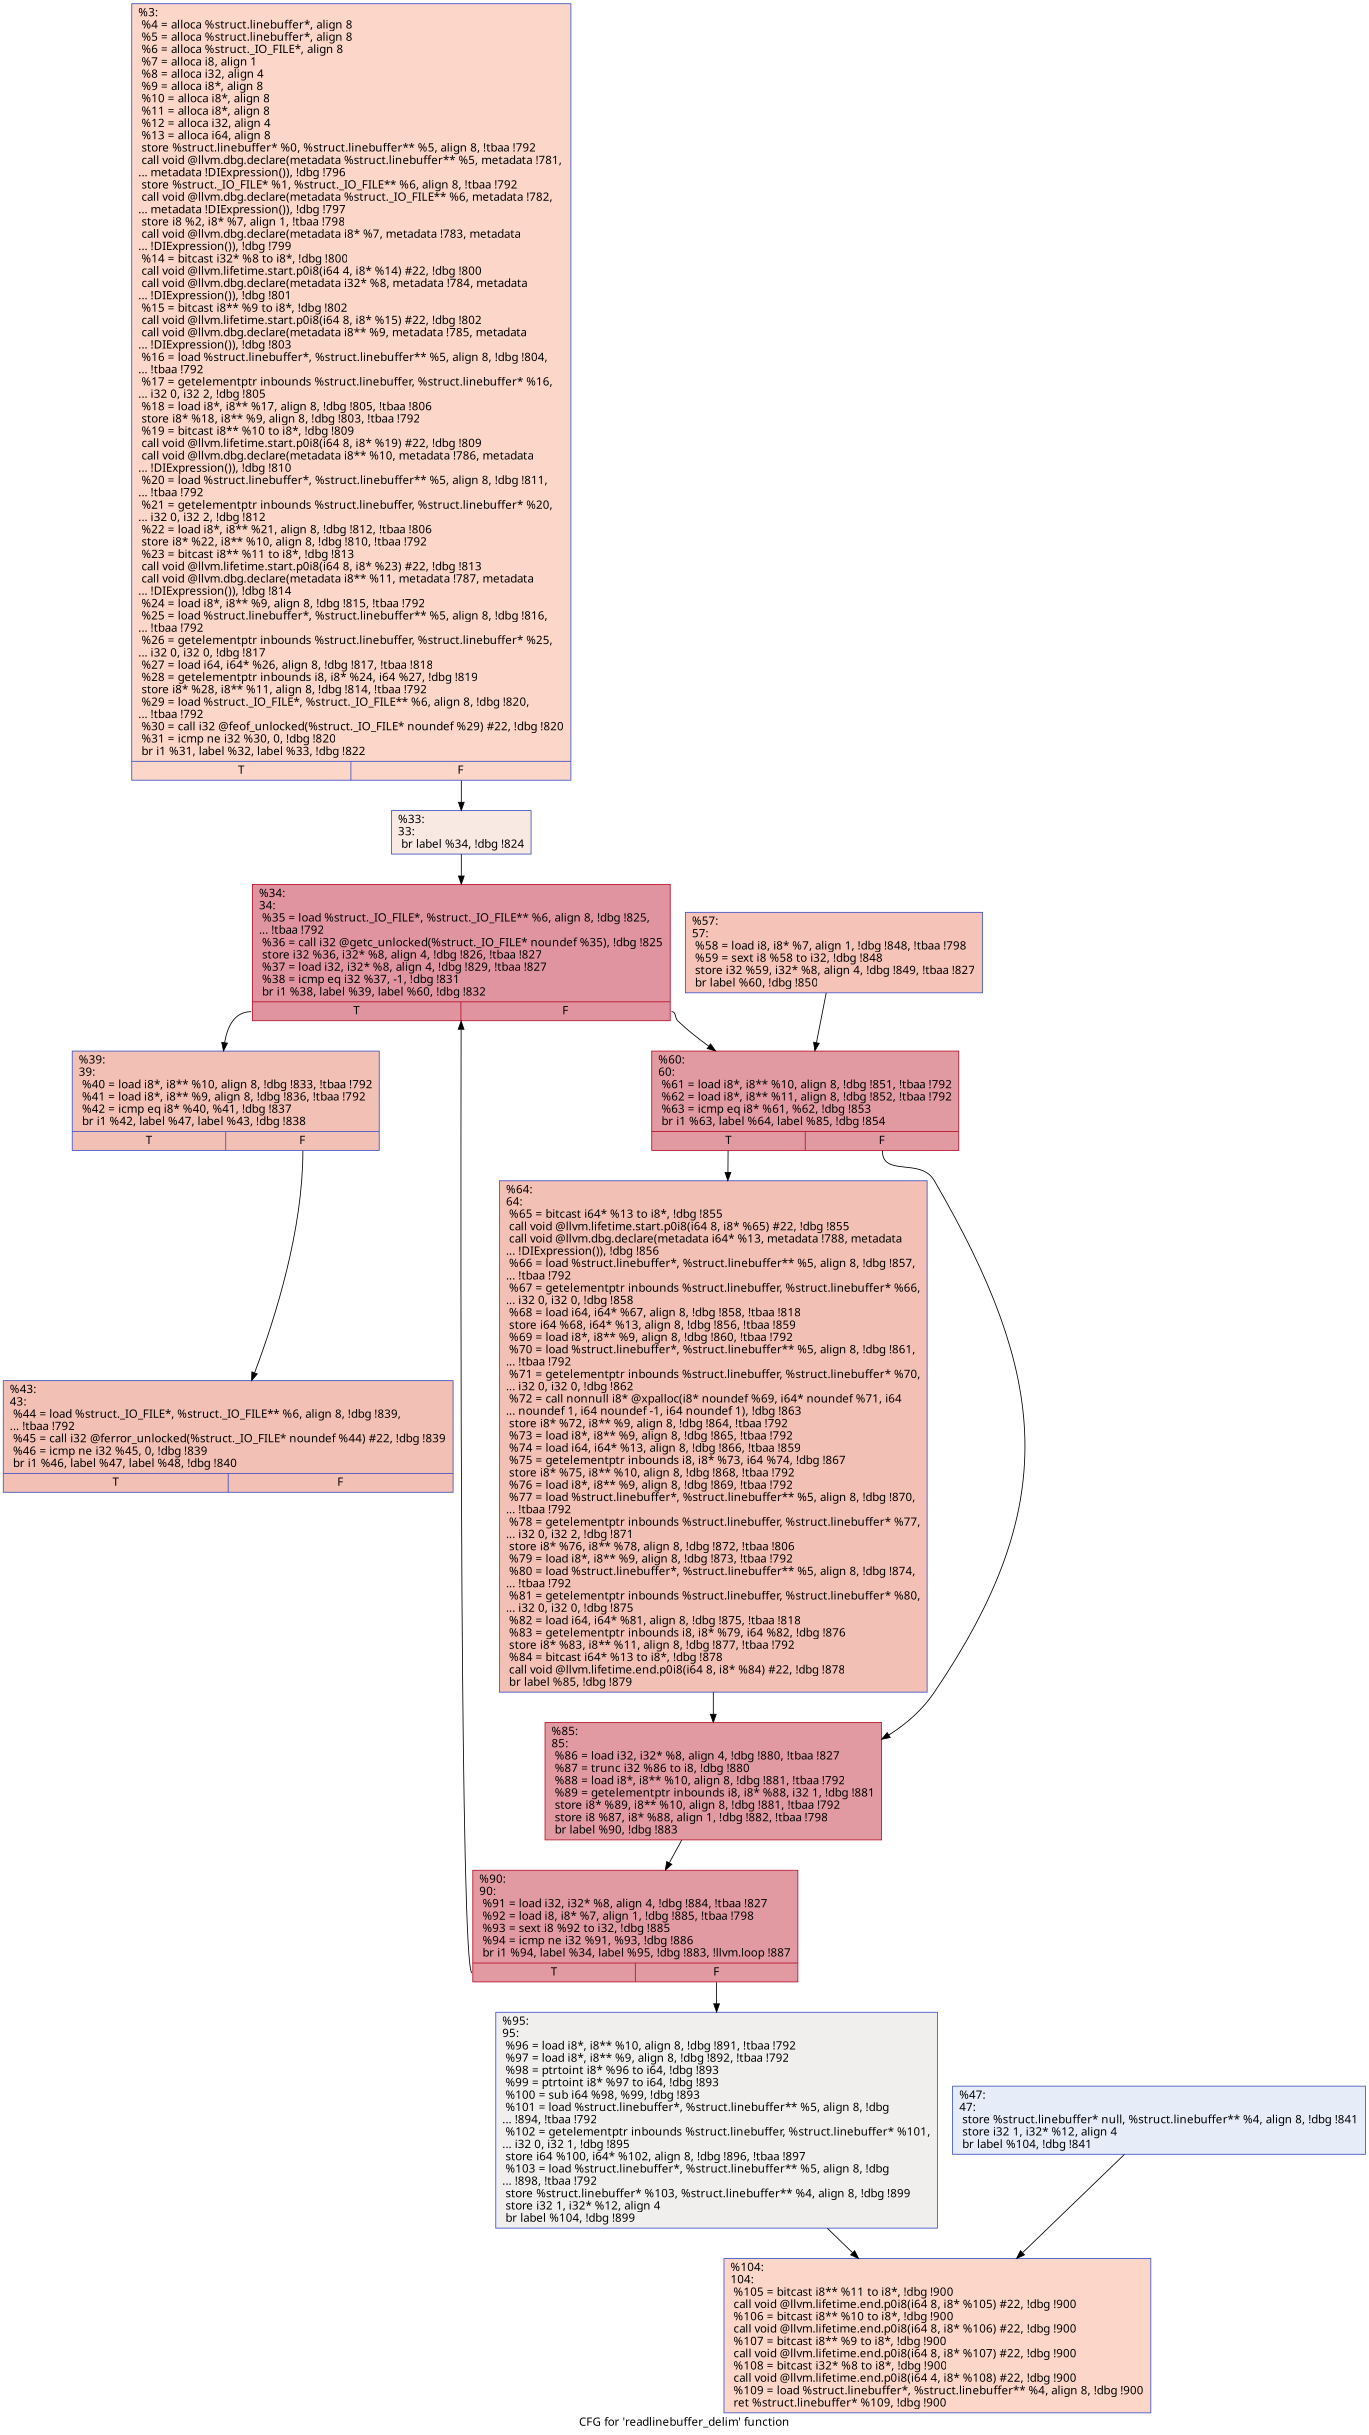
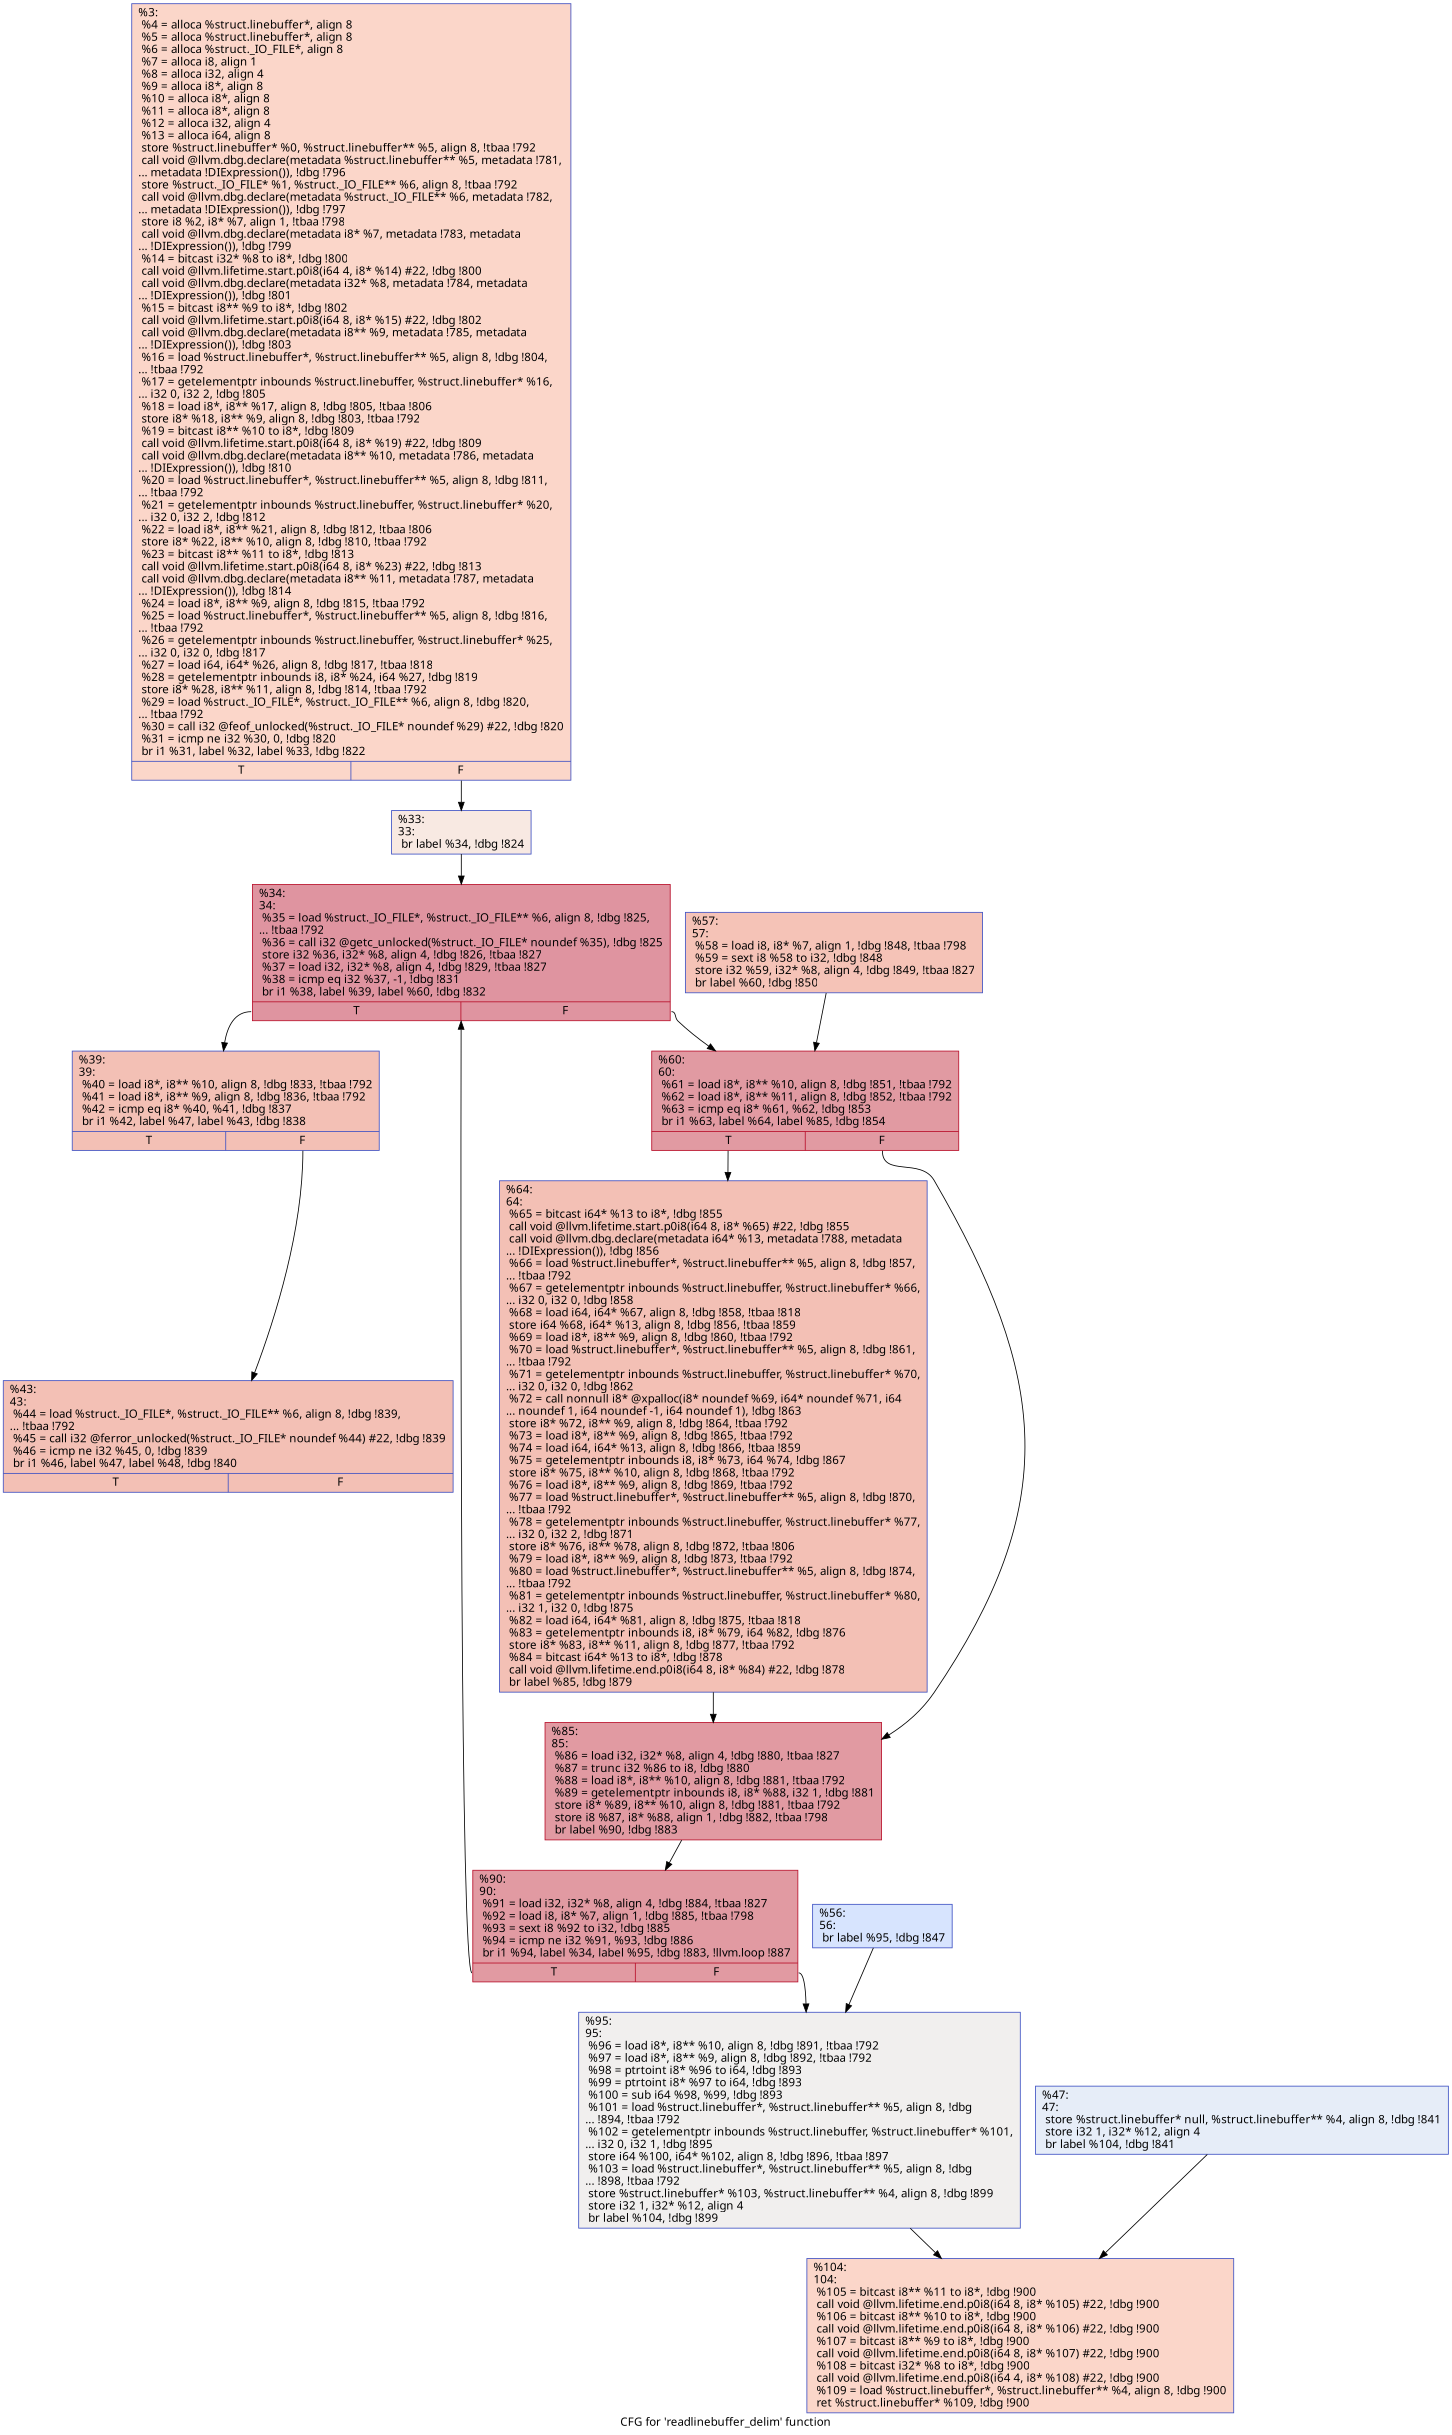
(570, 1608) -> (570, 1608)
none -> (882, 1926)
